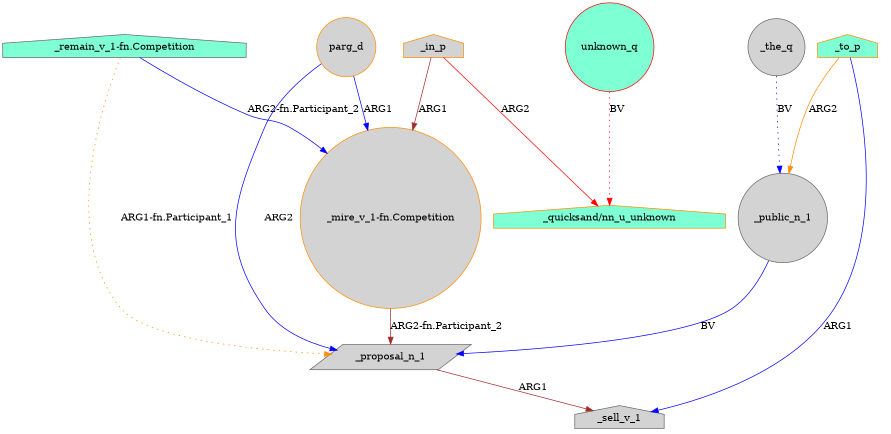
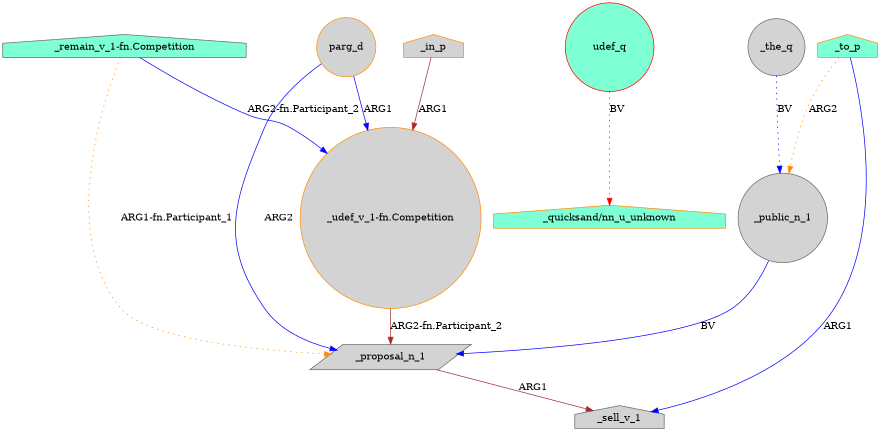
(610, 47) -> (610, 47)
(807, 108) -> (807, 108)
(518, 129) -> none
(391, 218) -> (391, 218)
